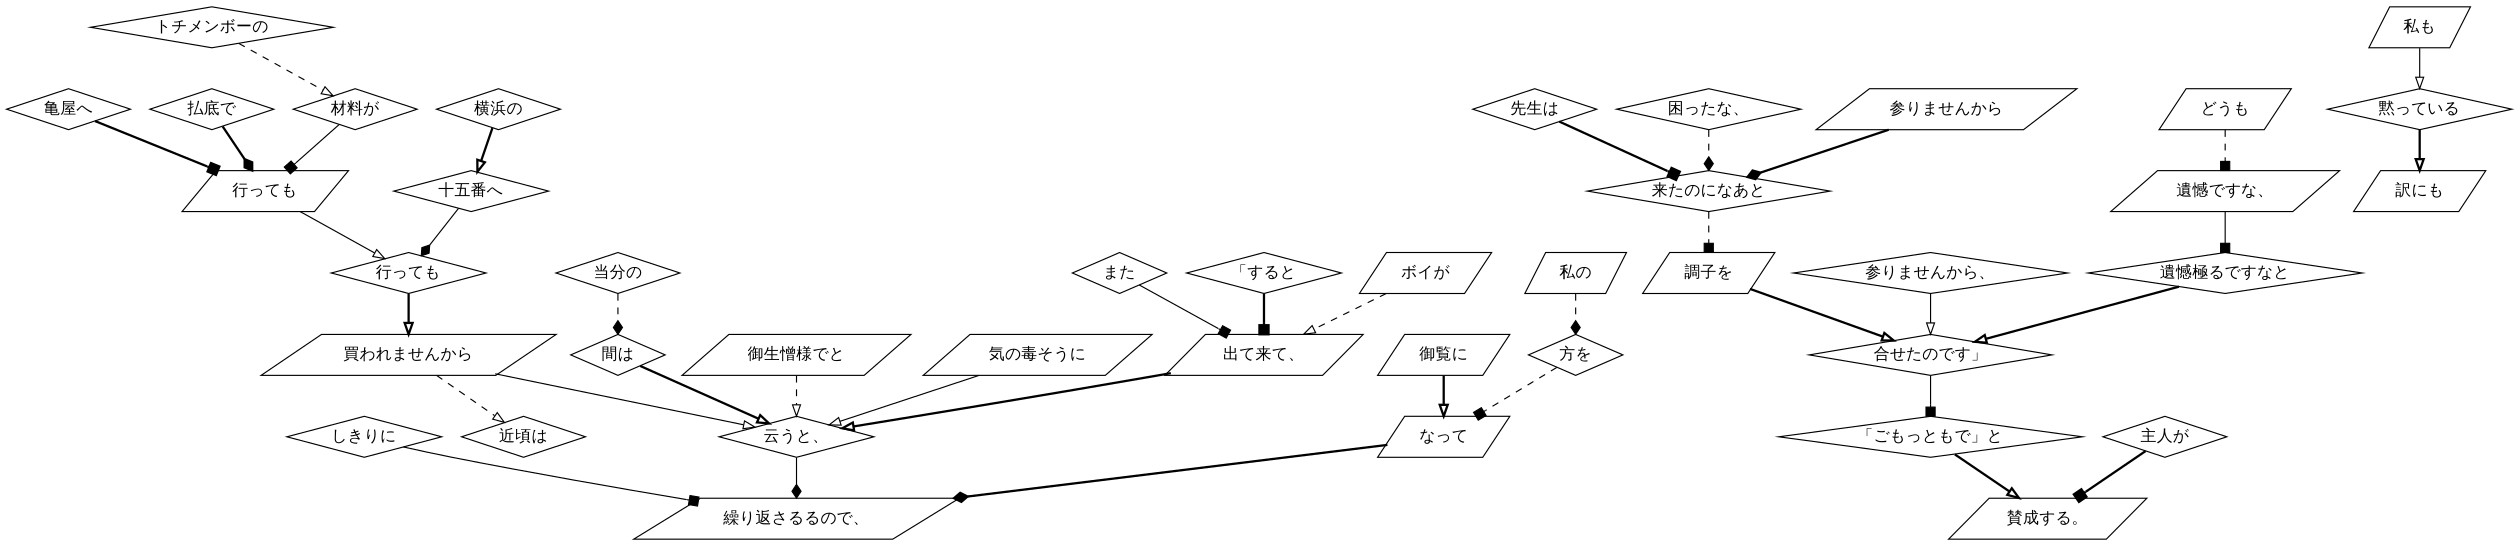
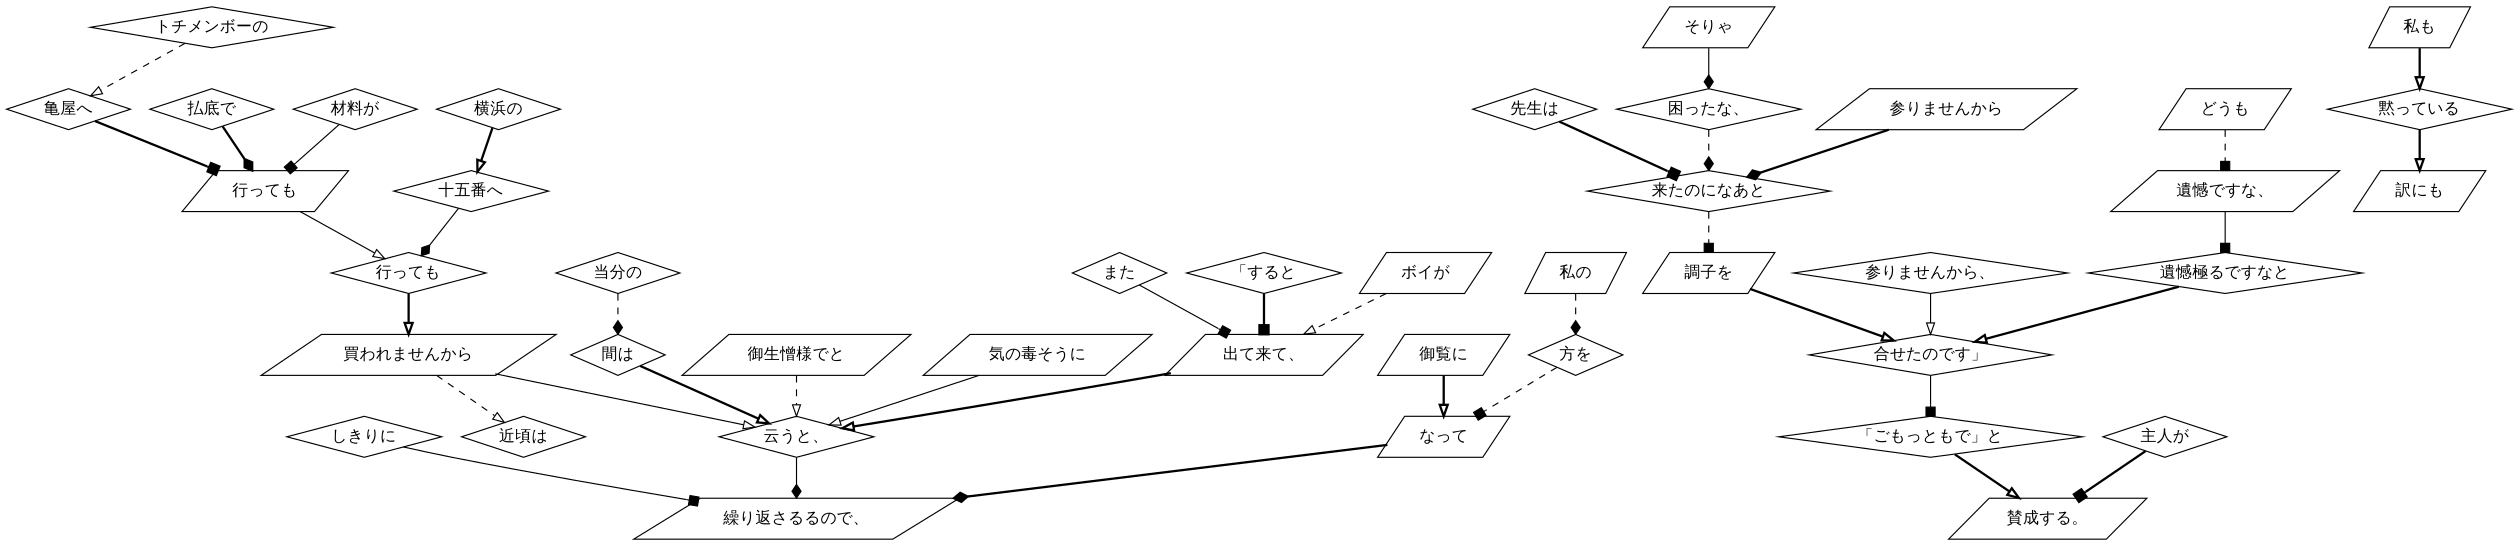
none -> (1709, 27)
(2420, 63) -> (2420, 63)
(281, 67) -> (143, 67)
